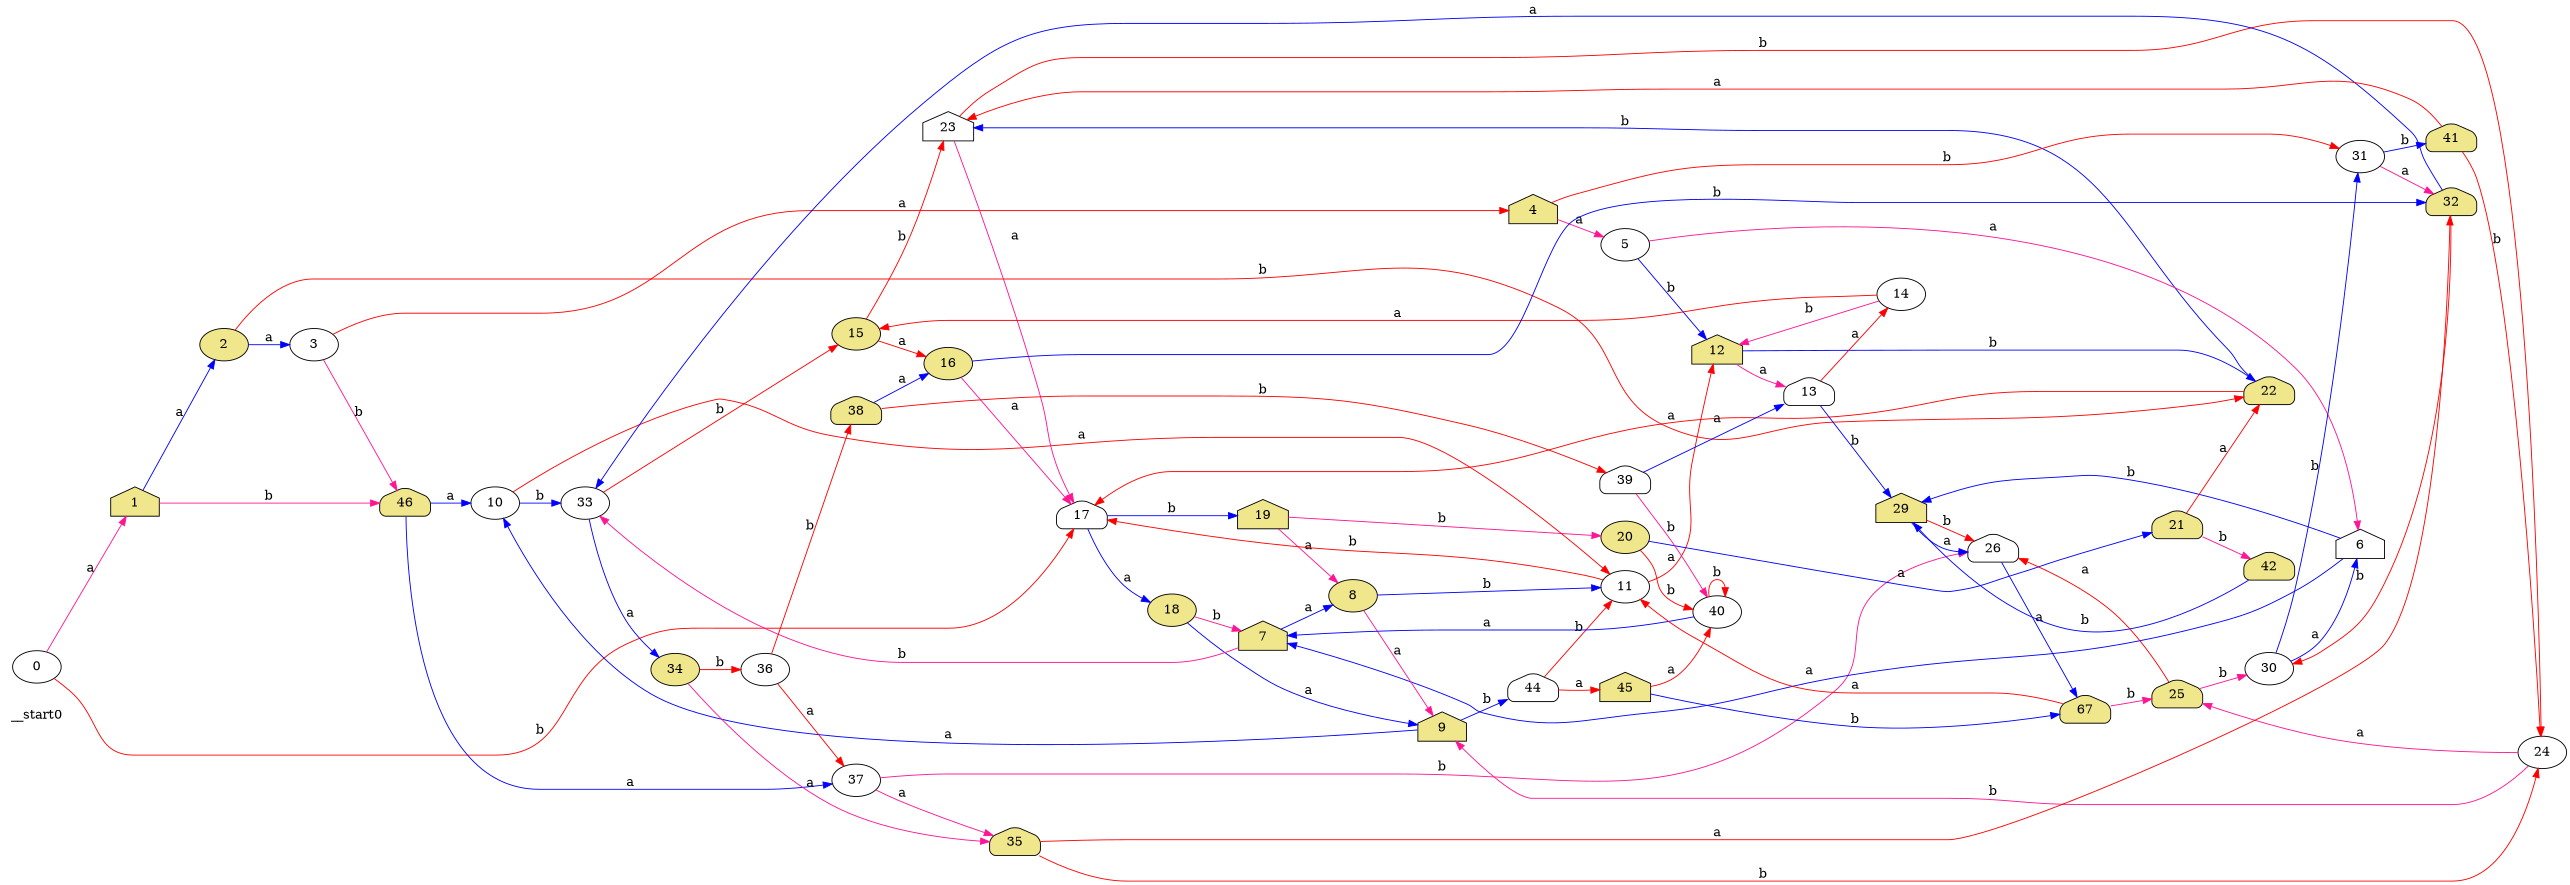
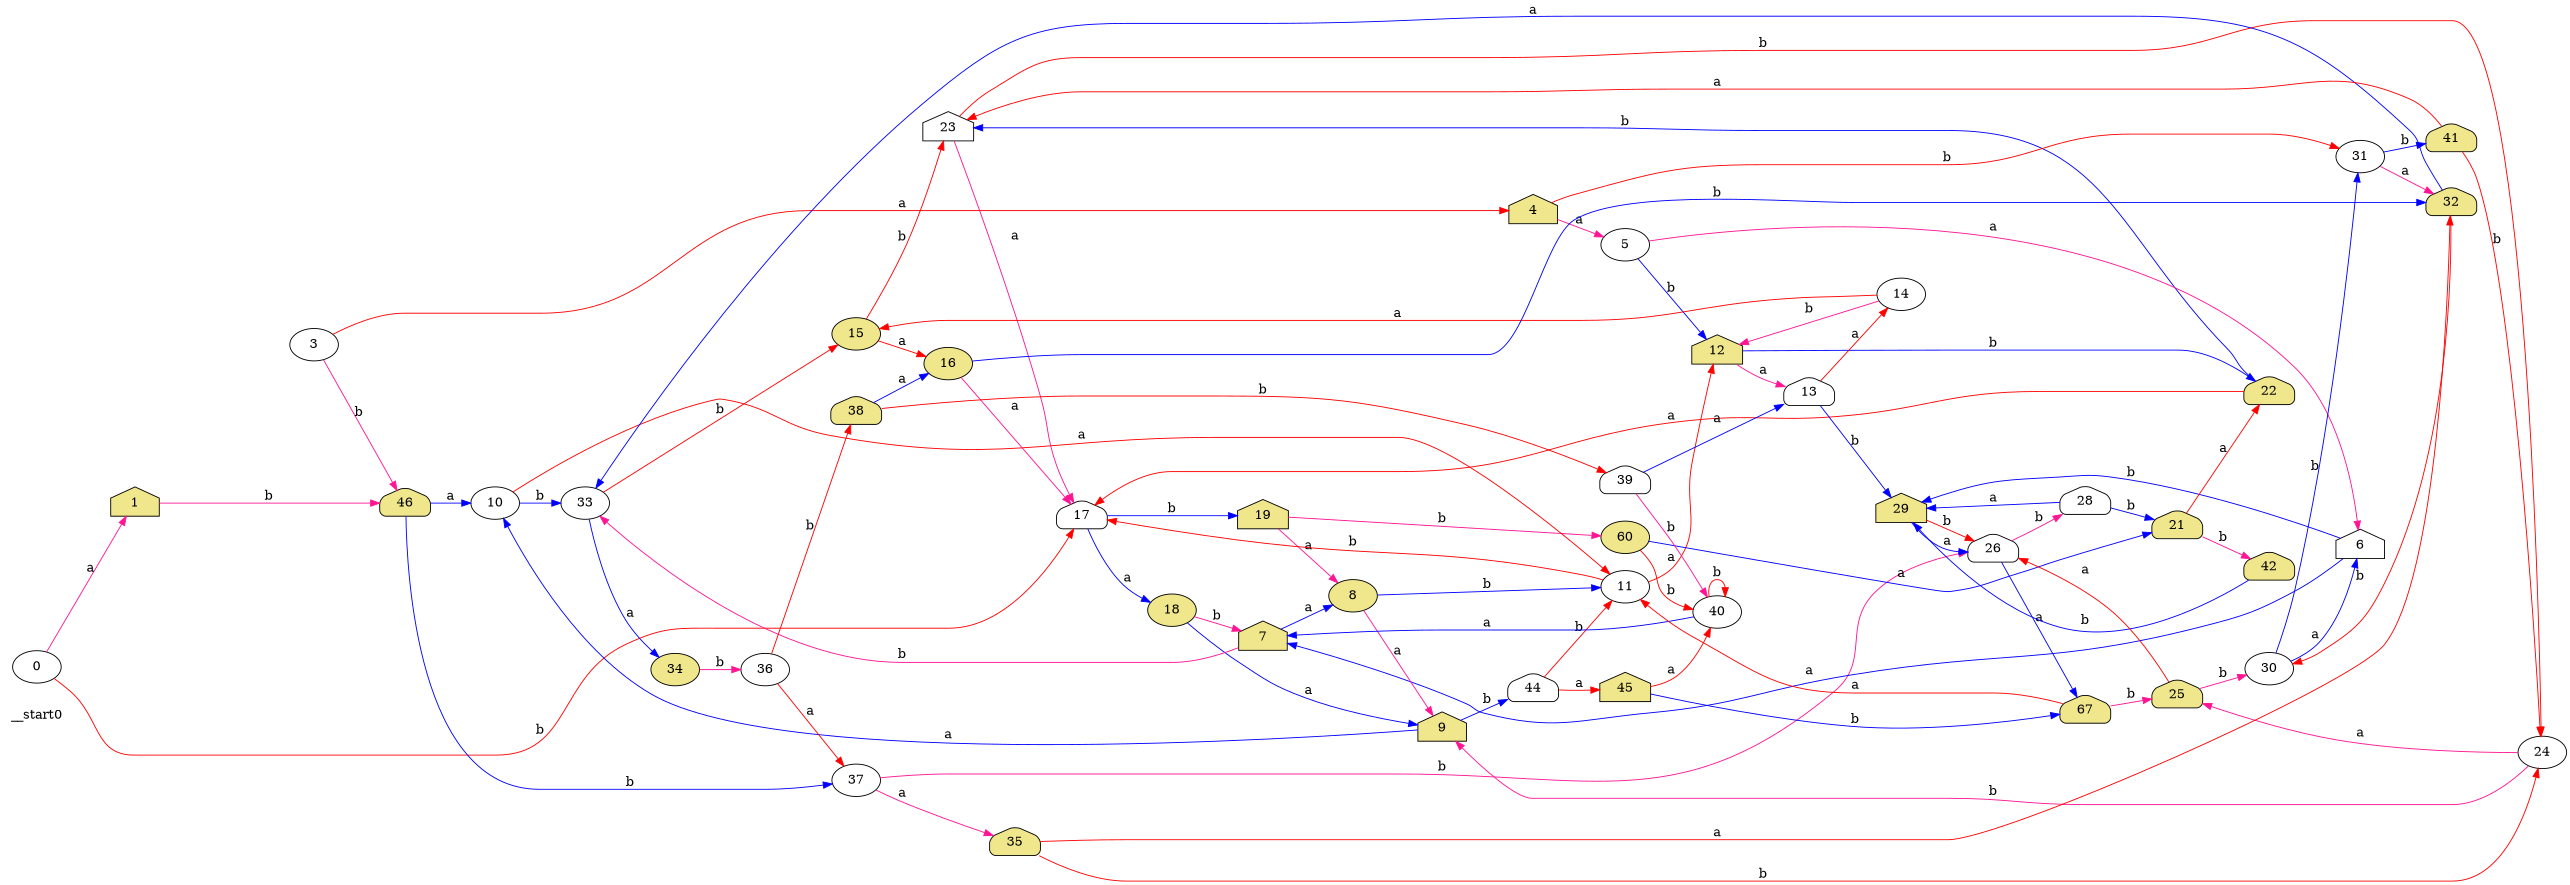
(224, 345) -> none
none -> (2085, 501)
(1625, 537) -> (1625, 537)
(716, 670) -> (716, 670)
(630, 783) -> (630, 783)
(817, 796) -> none
